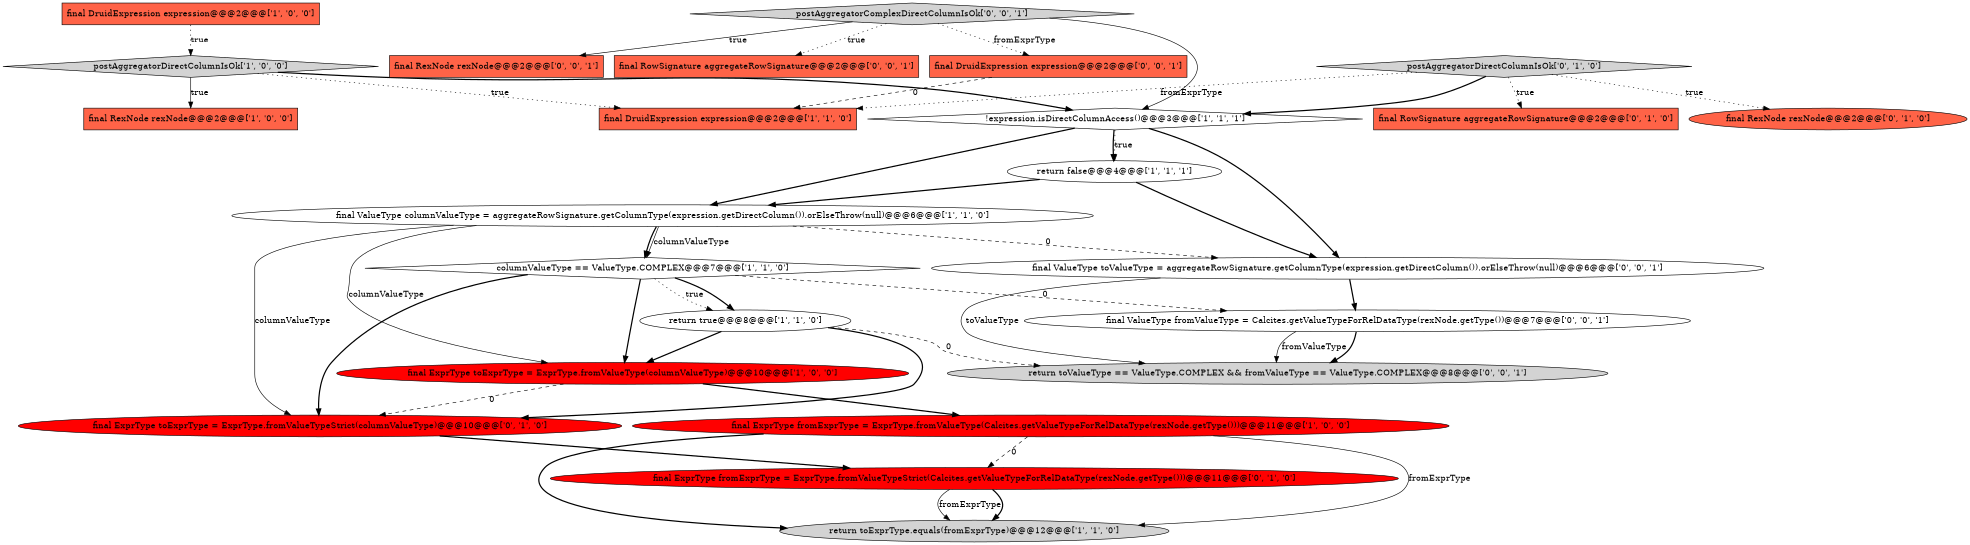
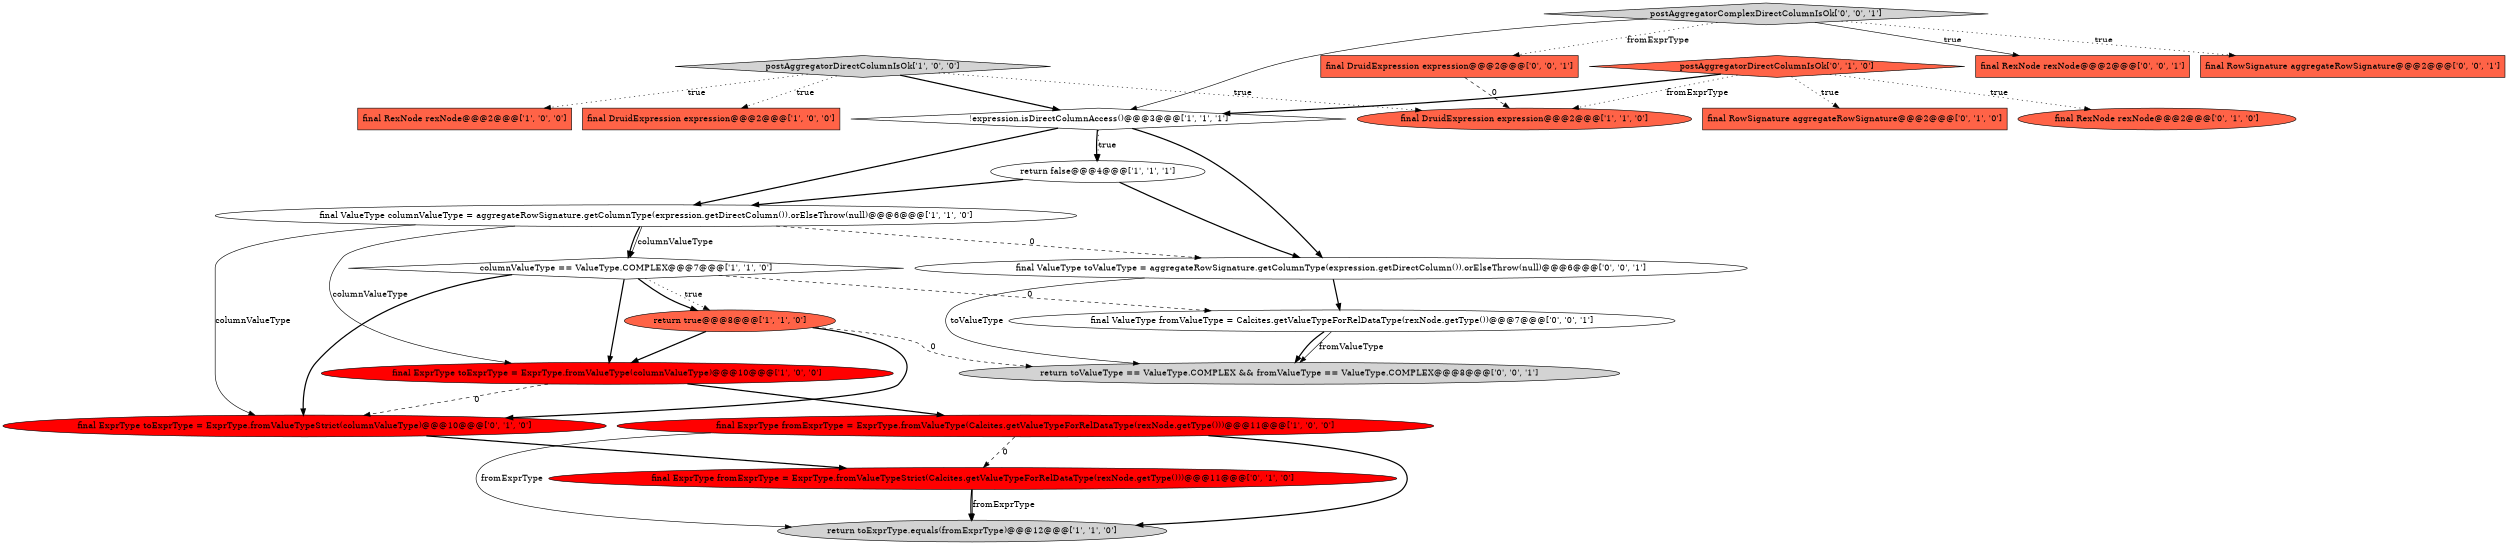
(191, 37) -> (792, 91)
(1504, 66) -> (1777, 66)
(191, 90) -> (679, 91)
(728, 119) -> (1524, 119)
(745, 321) -> (730, 321)
